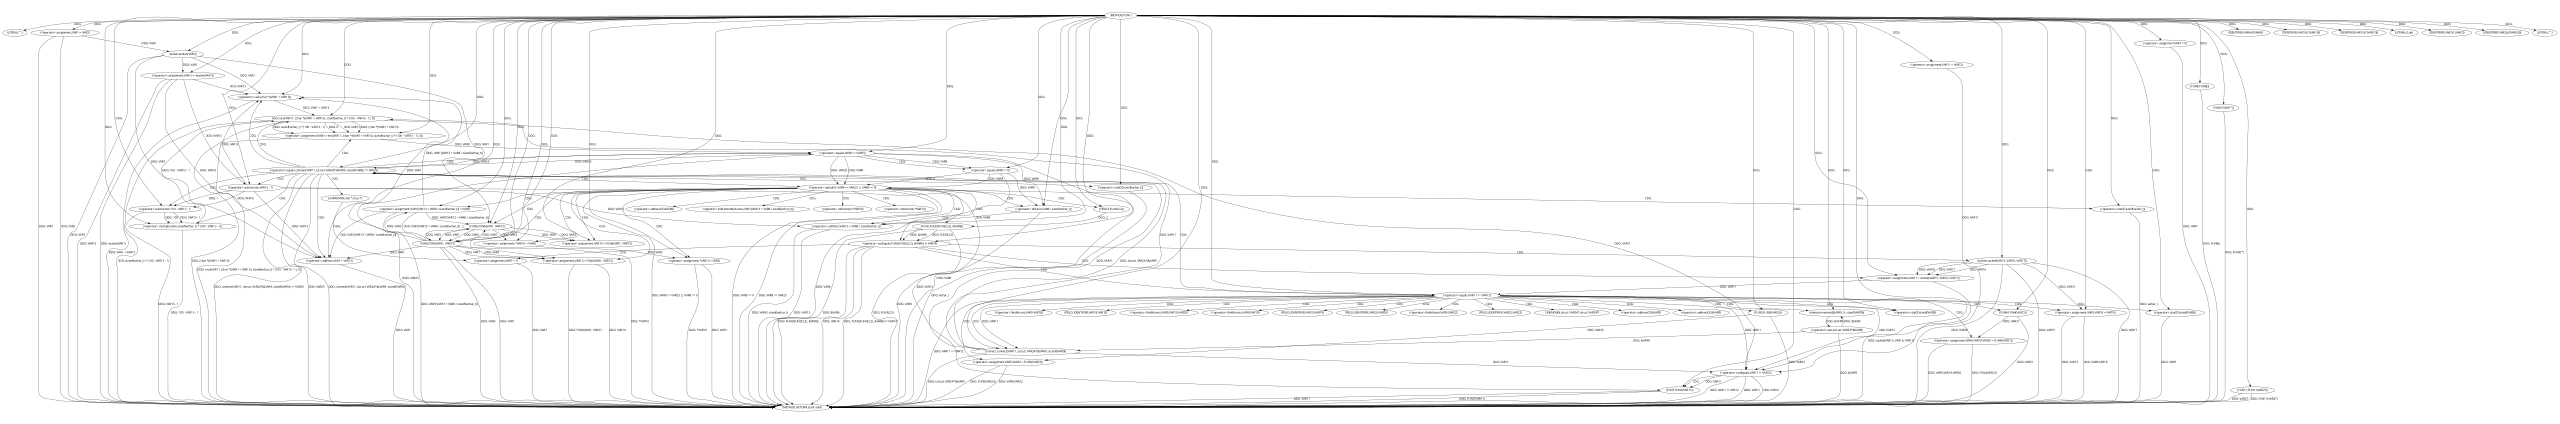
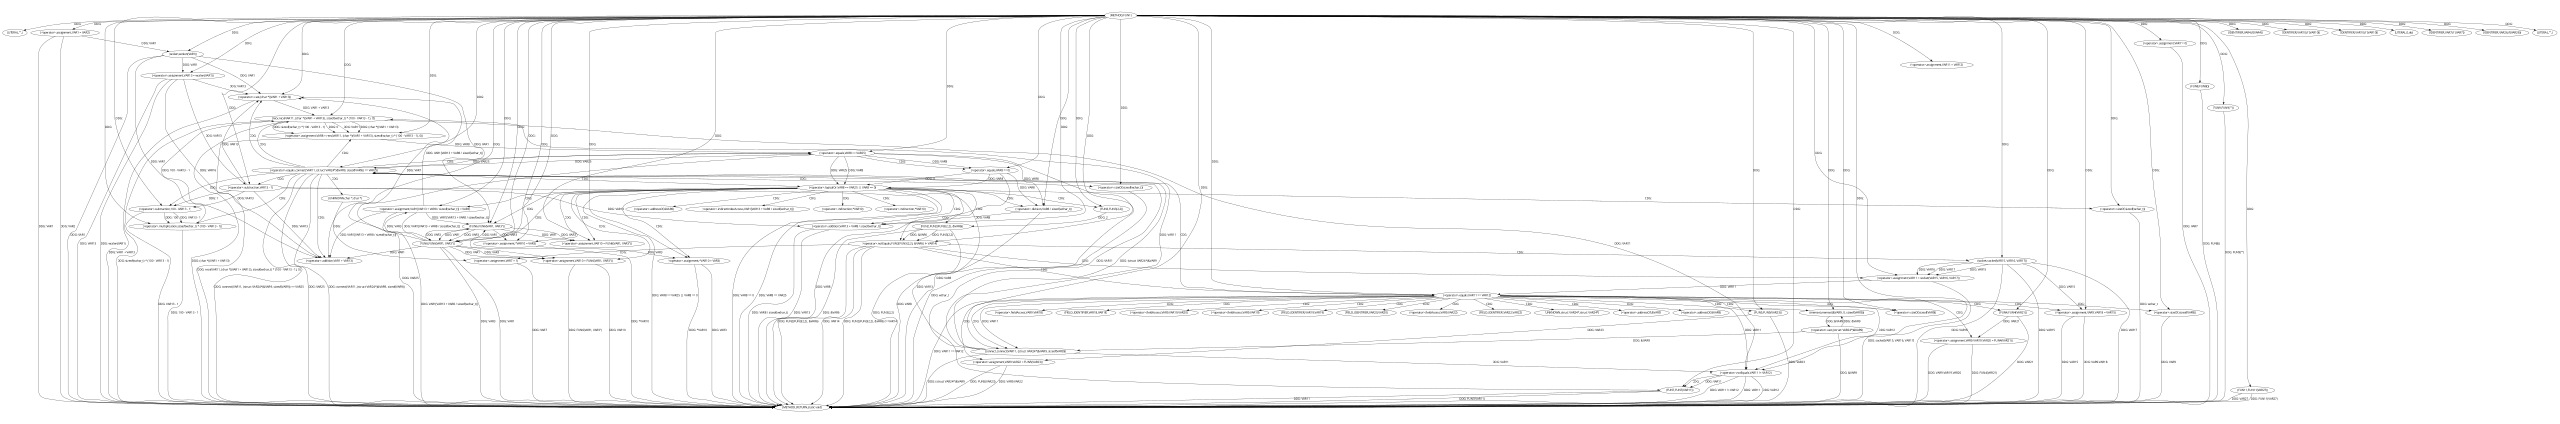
(1112, 209) -> (1112, 209)
(1981, 290) -> none
(395, 396) -> none
